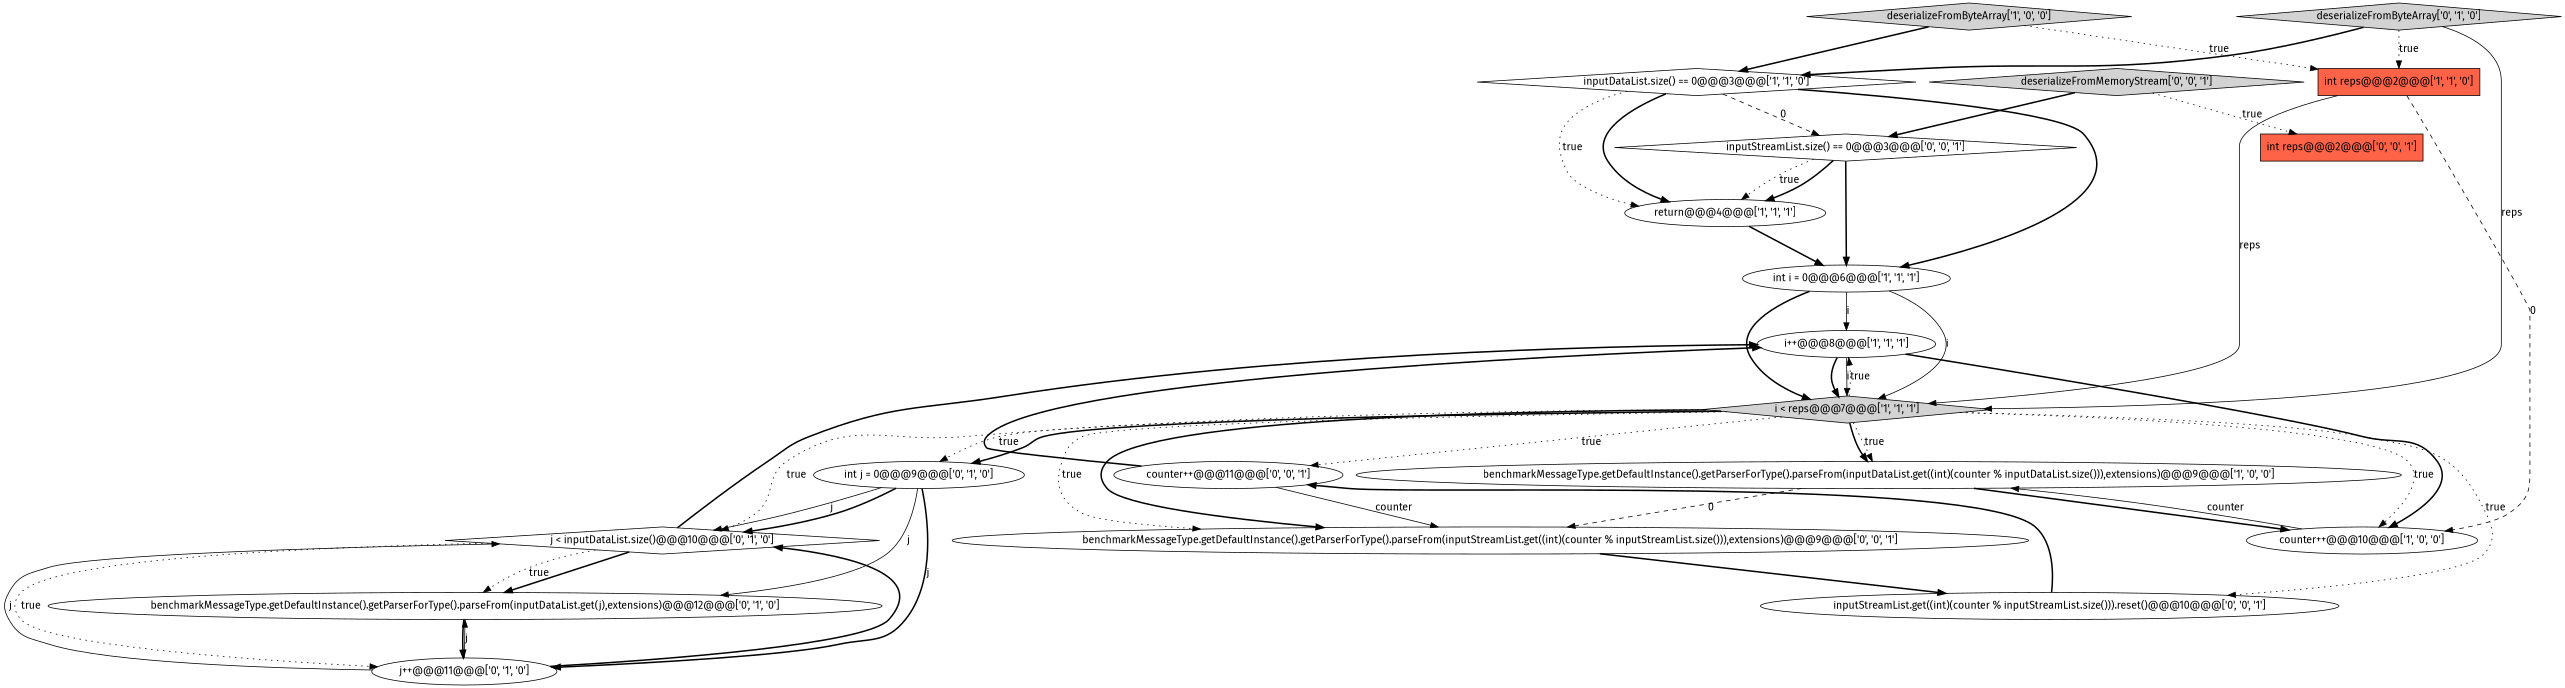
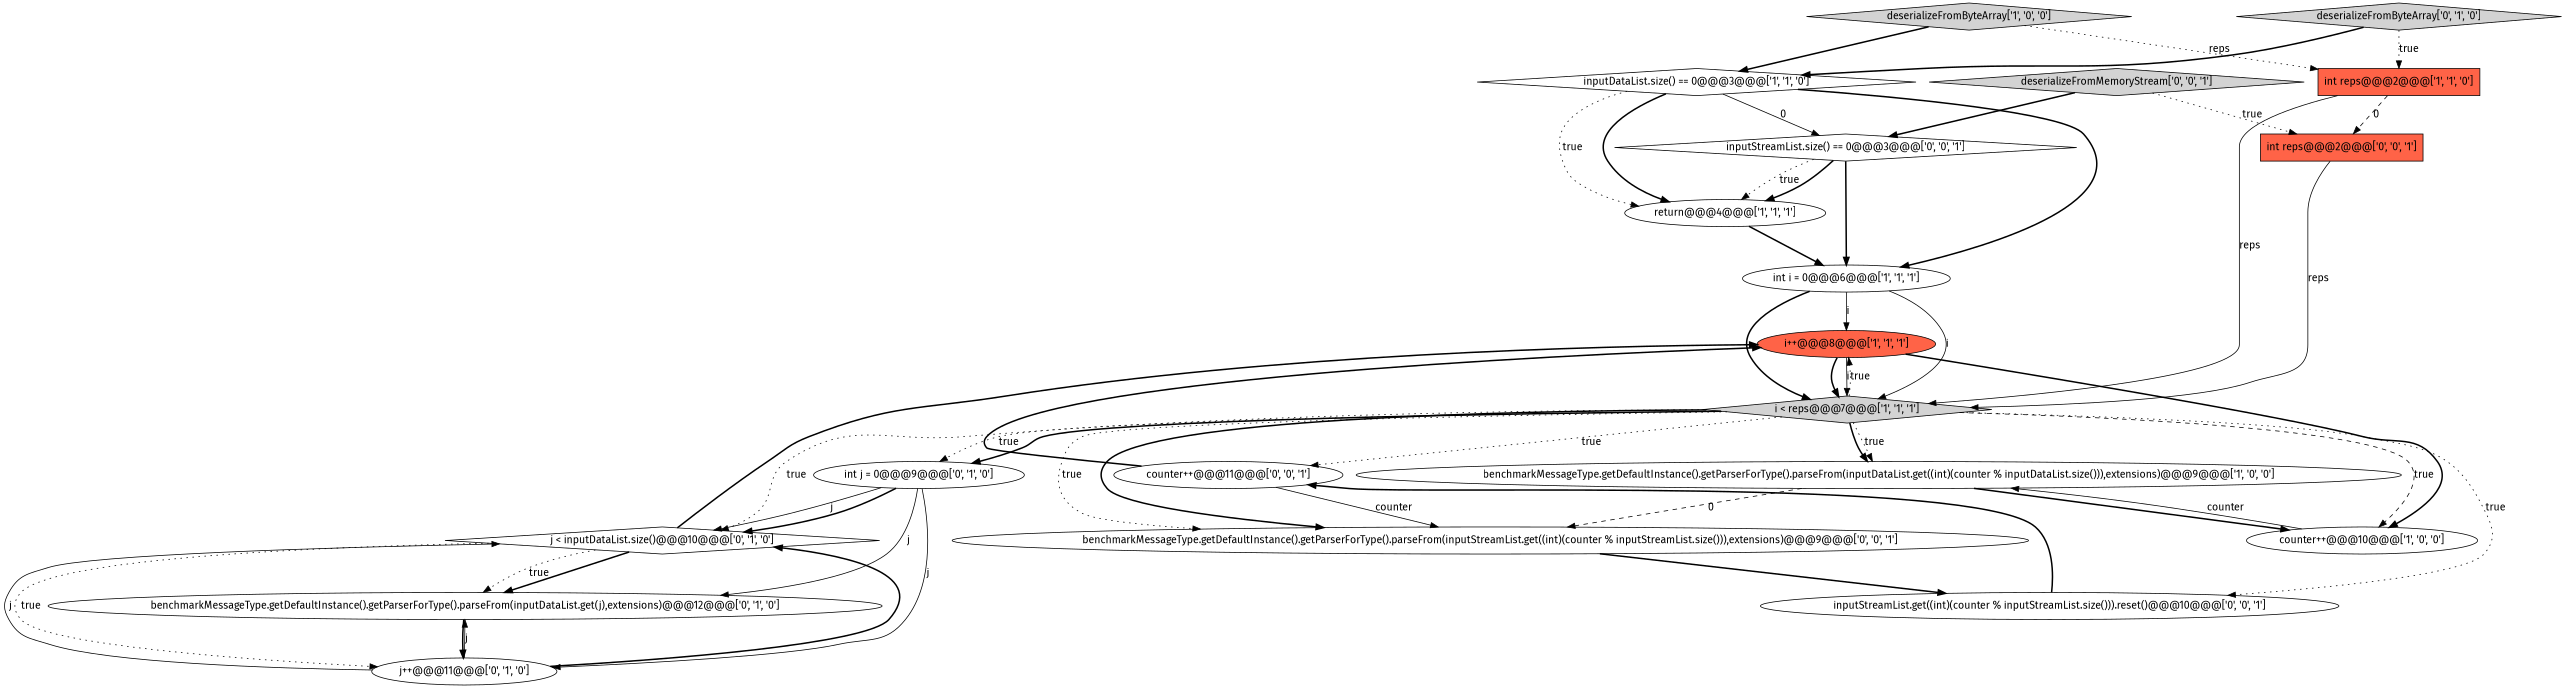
(2219, 49) -> (2219, 49)
(1768, 113) -> (1768, 113)
(2530, 322) -> (2373, 112)
(1846, 344) -> (1846, 344)
(2426, 380) -> (2246, 383)
(2287, 432) -> (2287, 432)
(804, 650) -> (804, 650)
